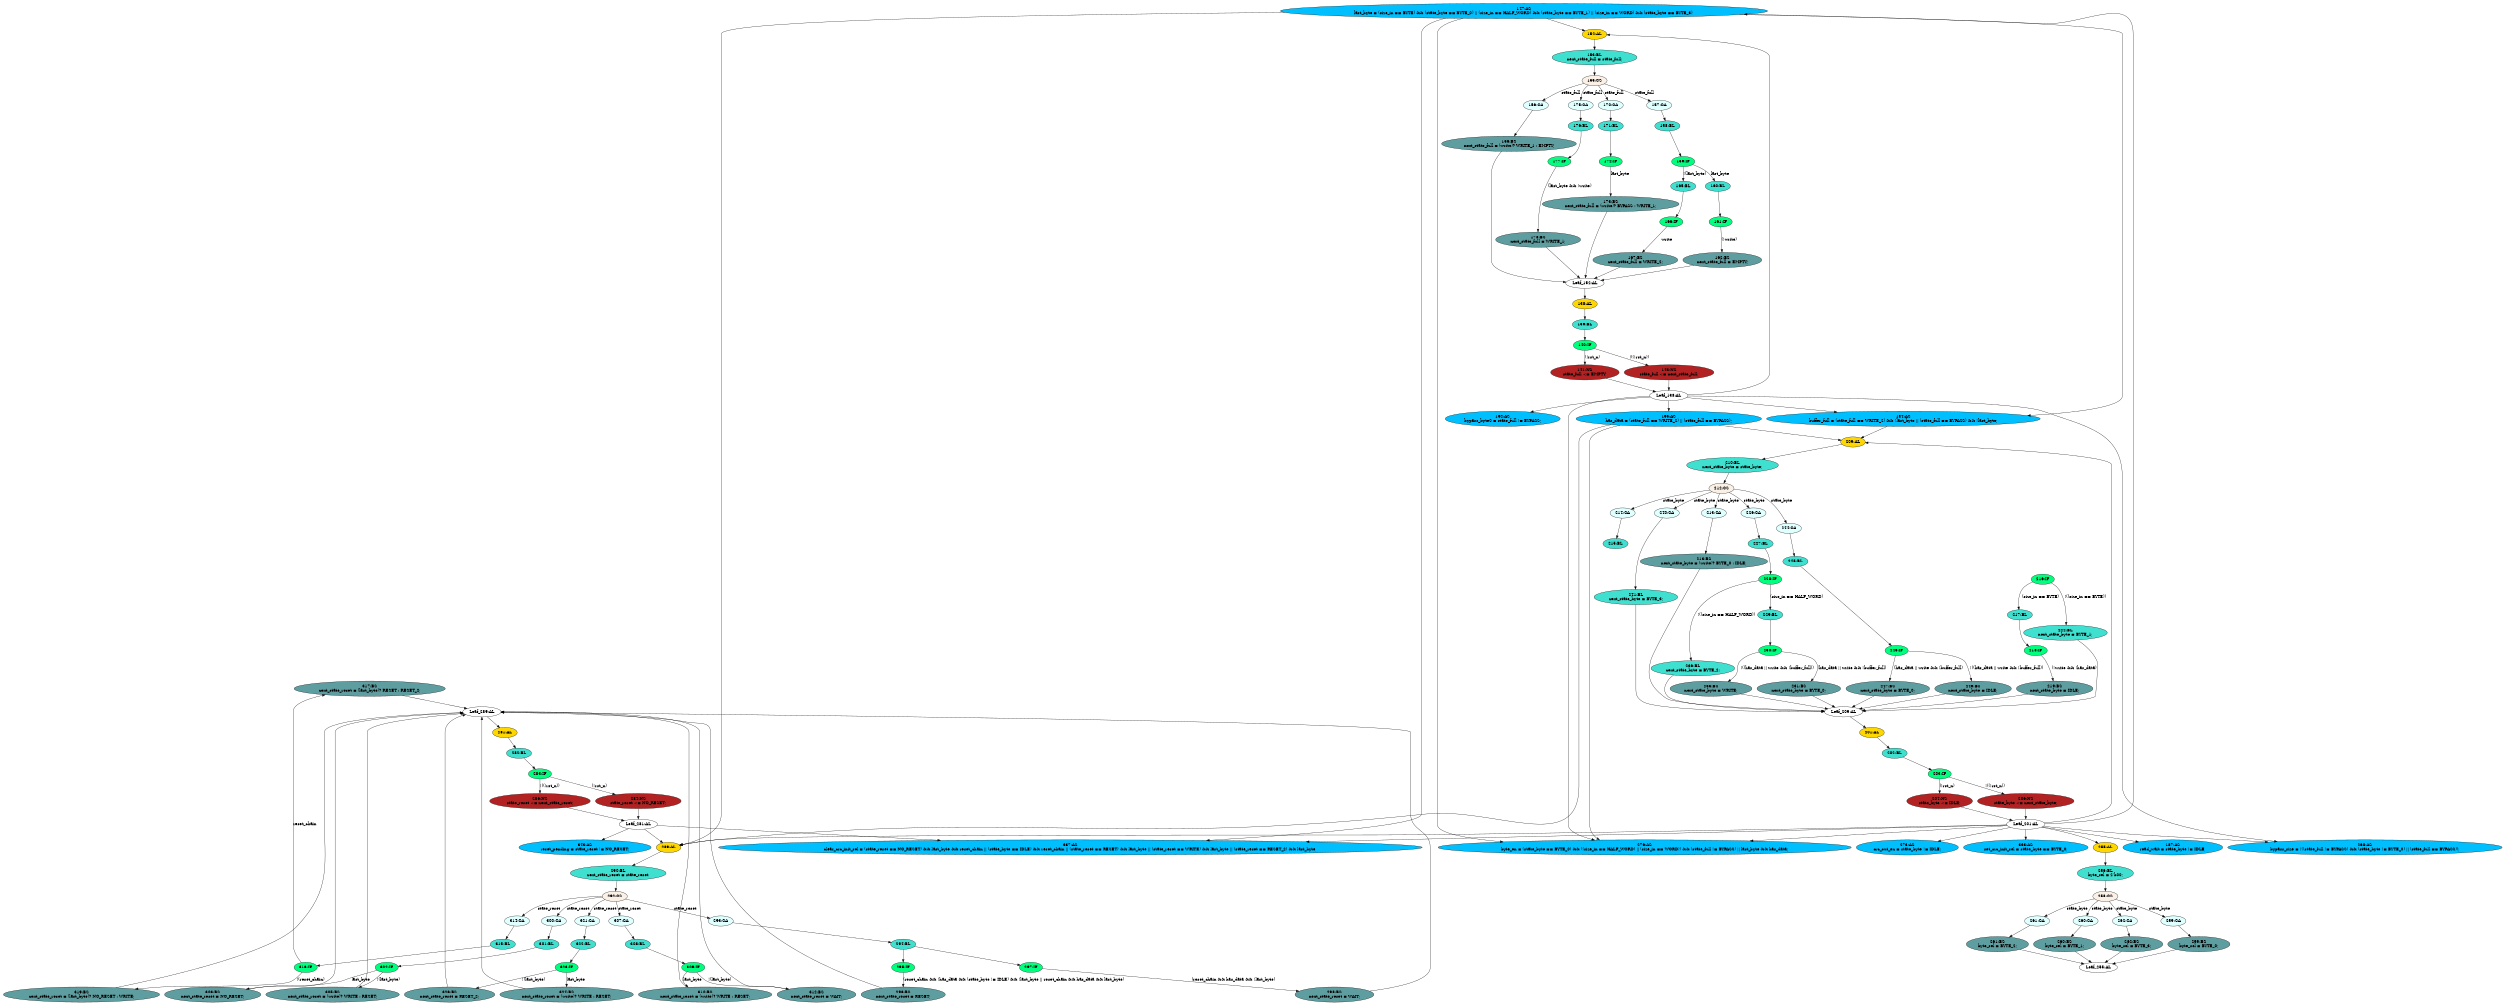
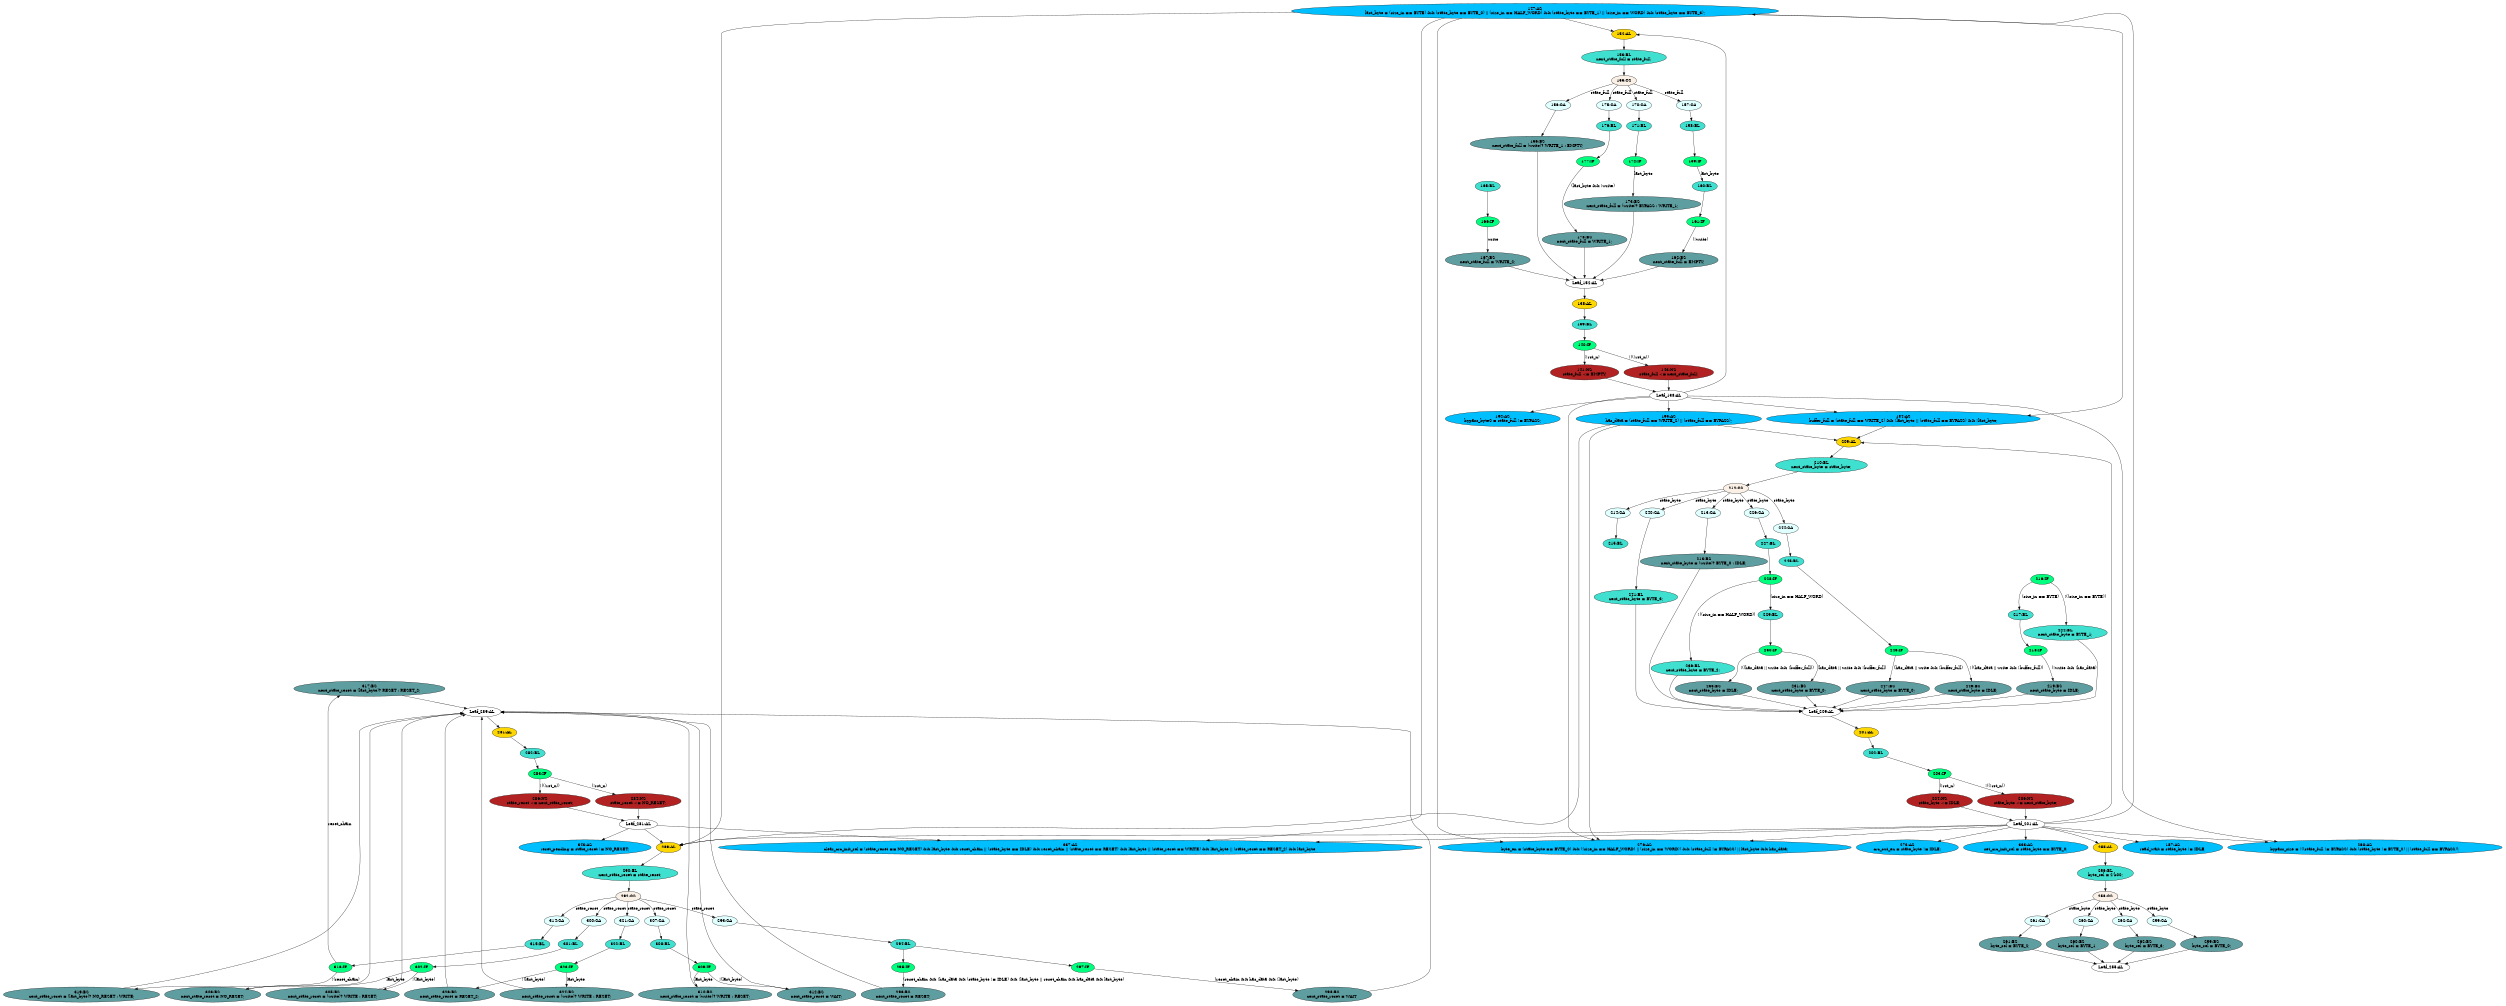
(1683, 172) -> none
(1711, 689) -> (1714, 689)
